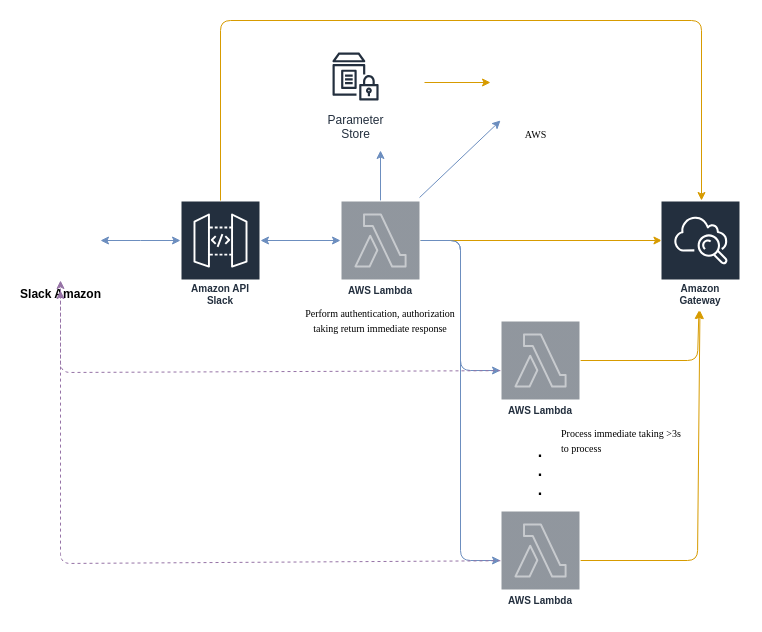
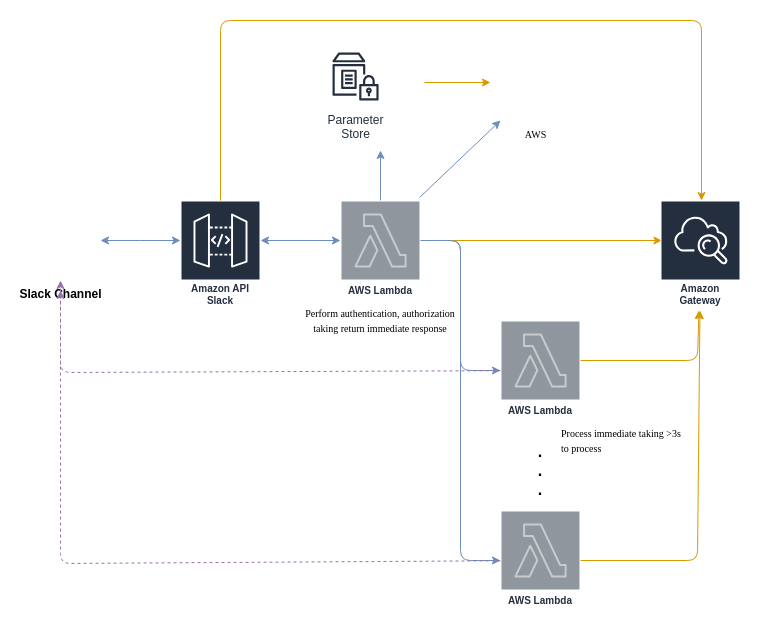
(61, 295) -> (61, 295)
